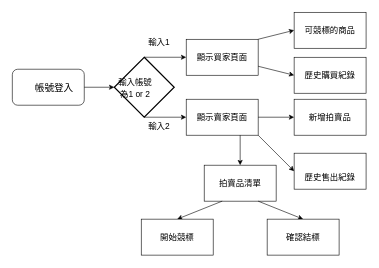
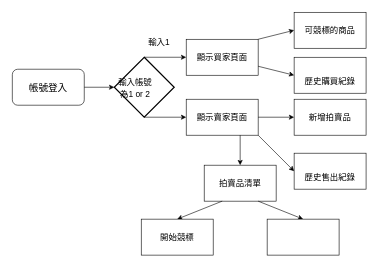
(330, 75) -> (330, 81)
(54, 87) -> (48, 87)
(159, 126) -> none
(303, 237) -> none
